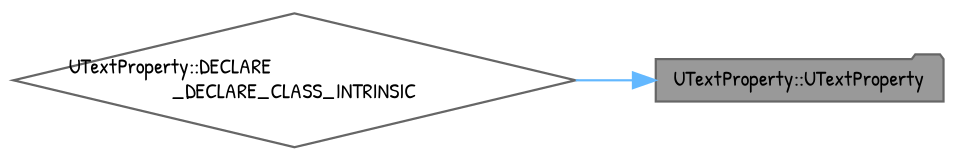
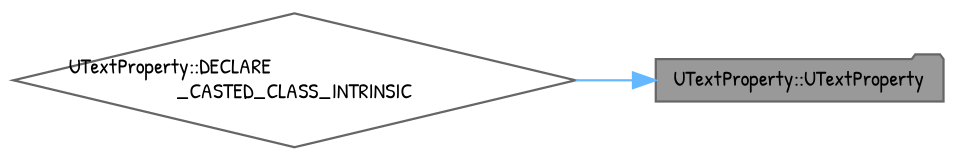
(294, 80) -> (294, 80)
